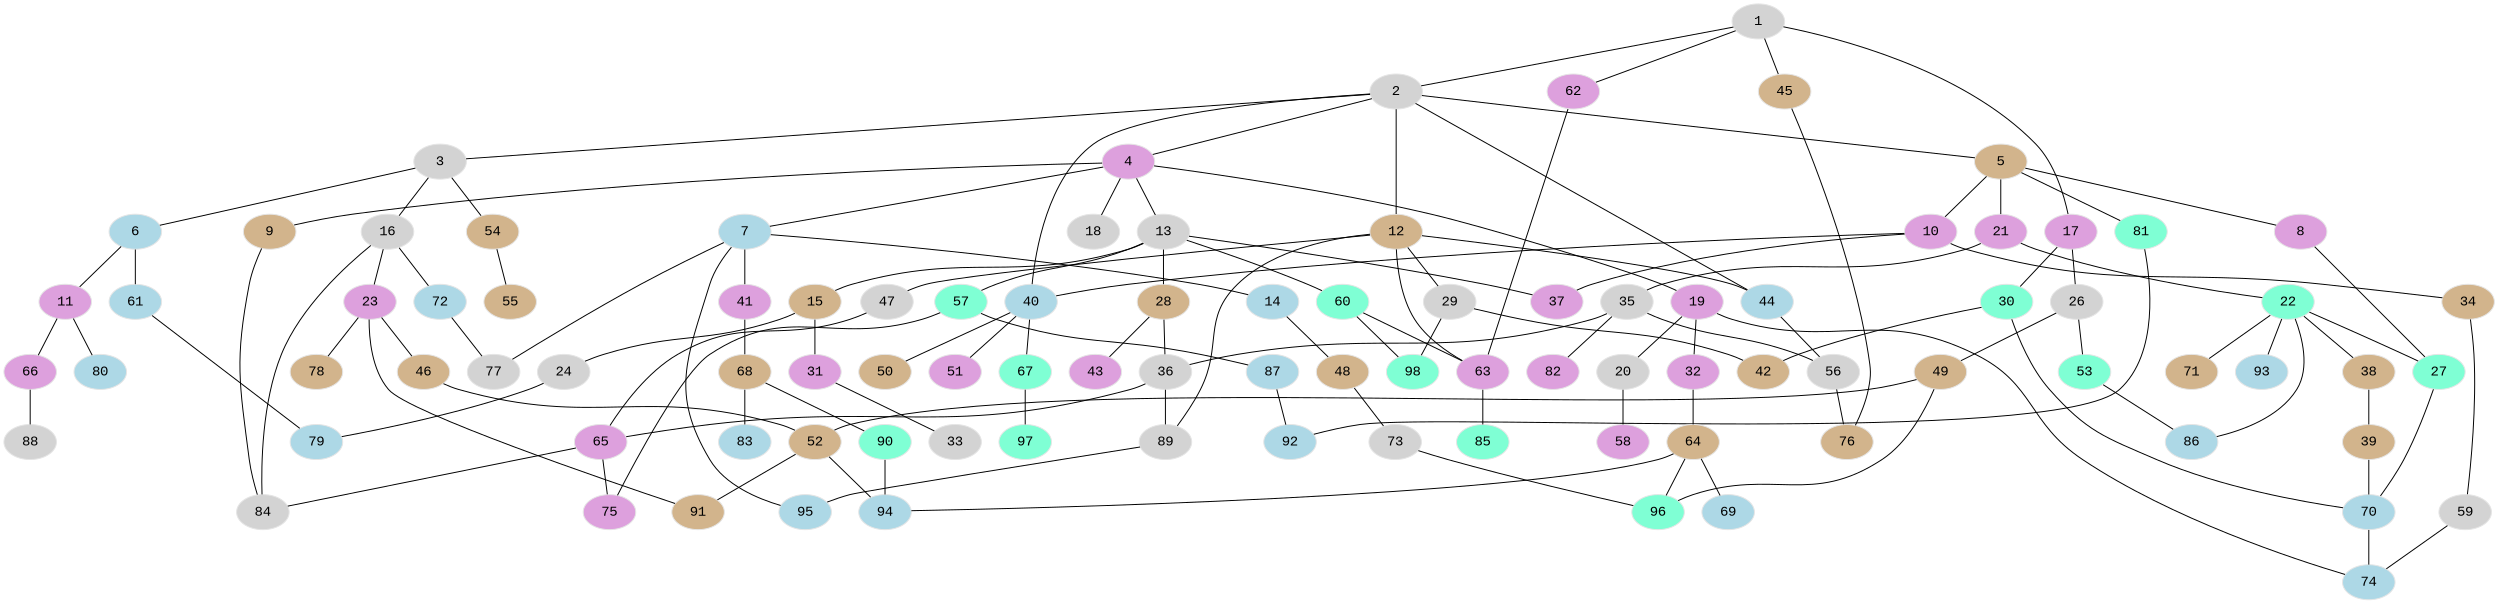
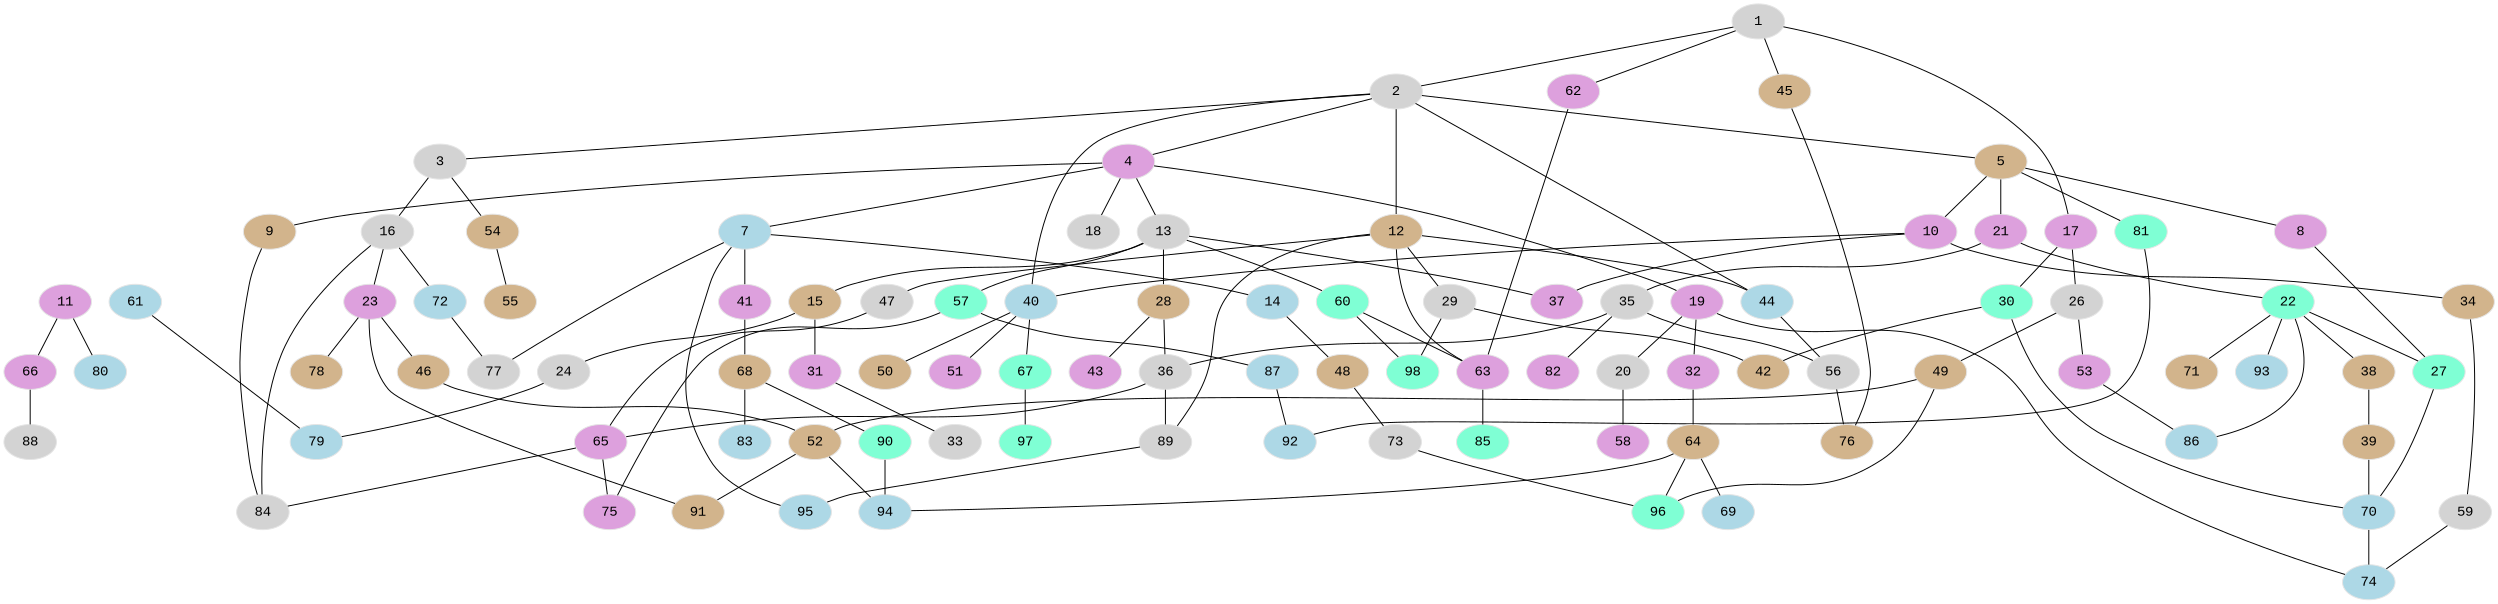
(135, 232) -> none
(2085, 372) -> (2085, 372)
